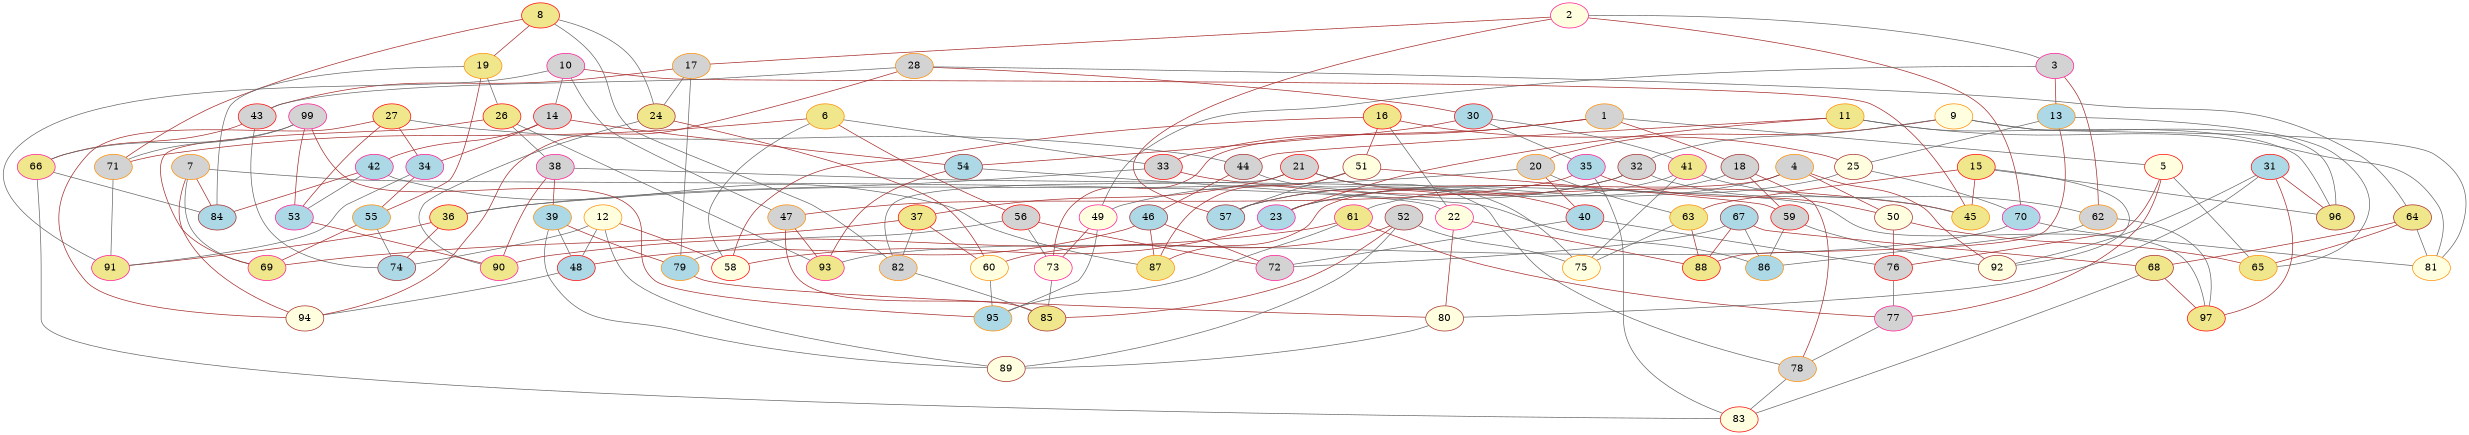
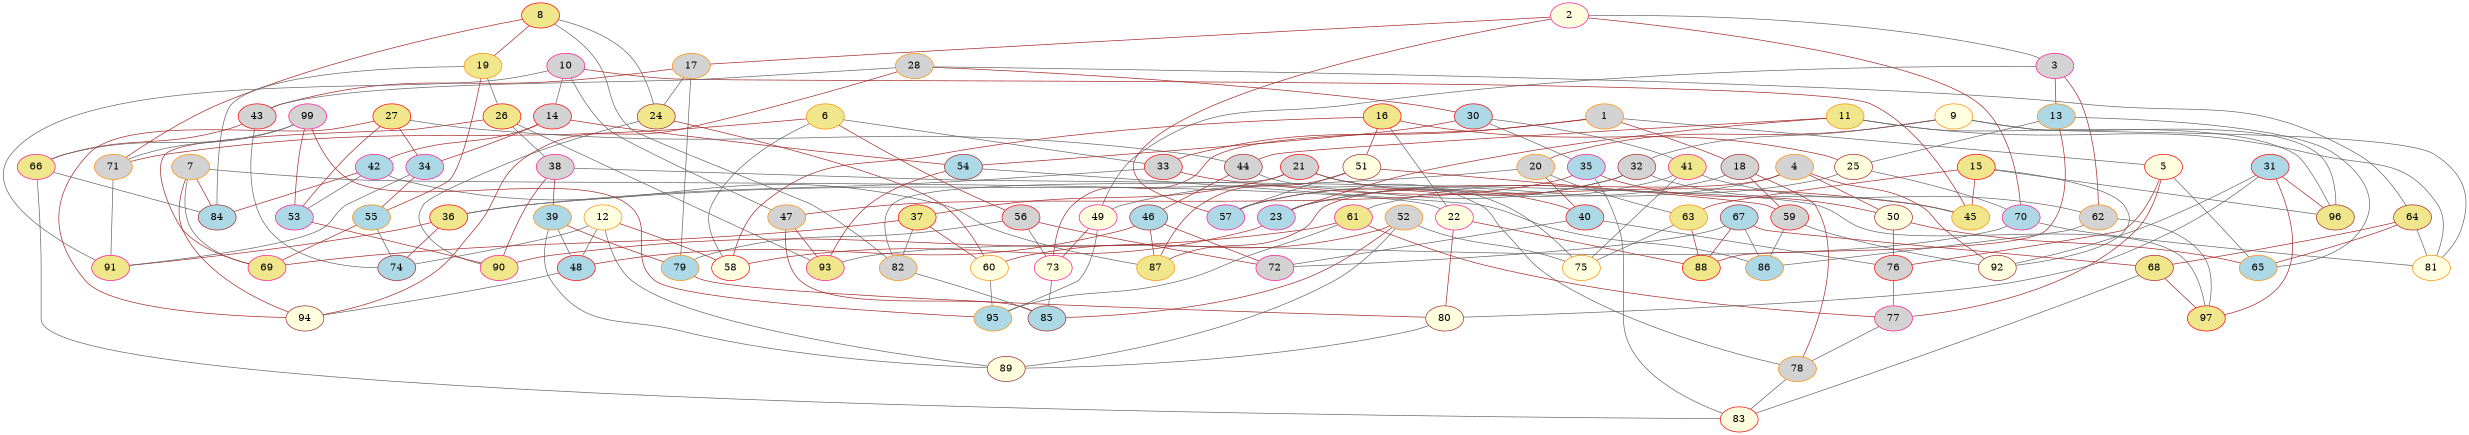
(1226, 217) -> (1226, 217)
(1404, 217) -> (1404, 217)
(2258, 268) -> (2258, 268)
(1047, 318) -> (1047, 318)
